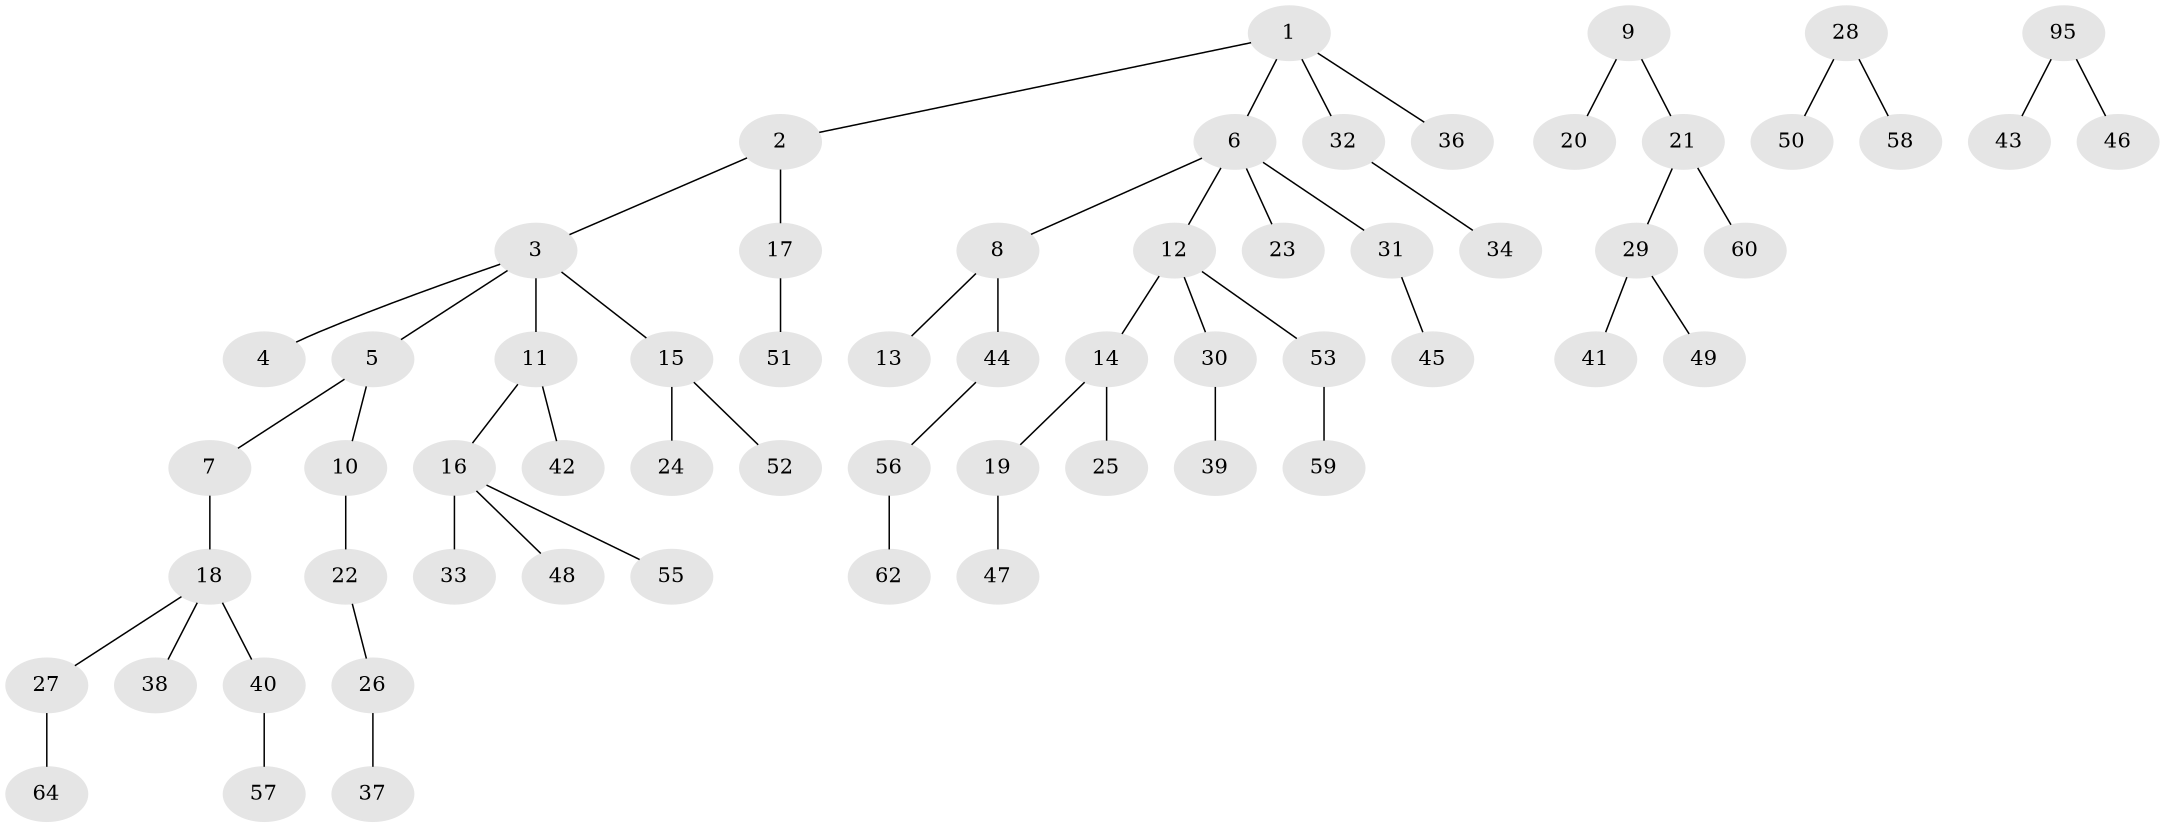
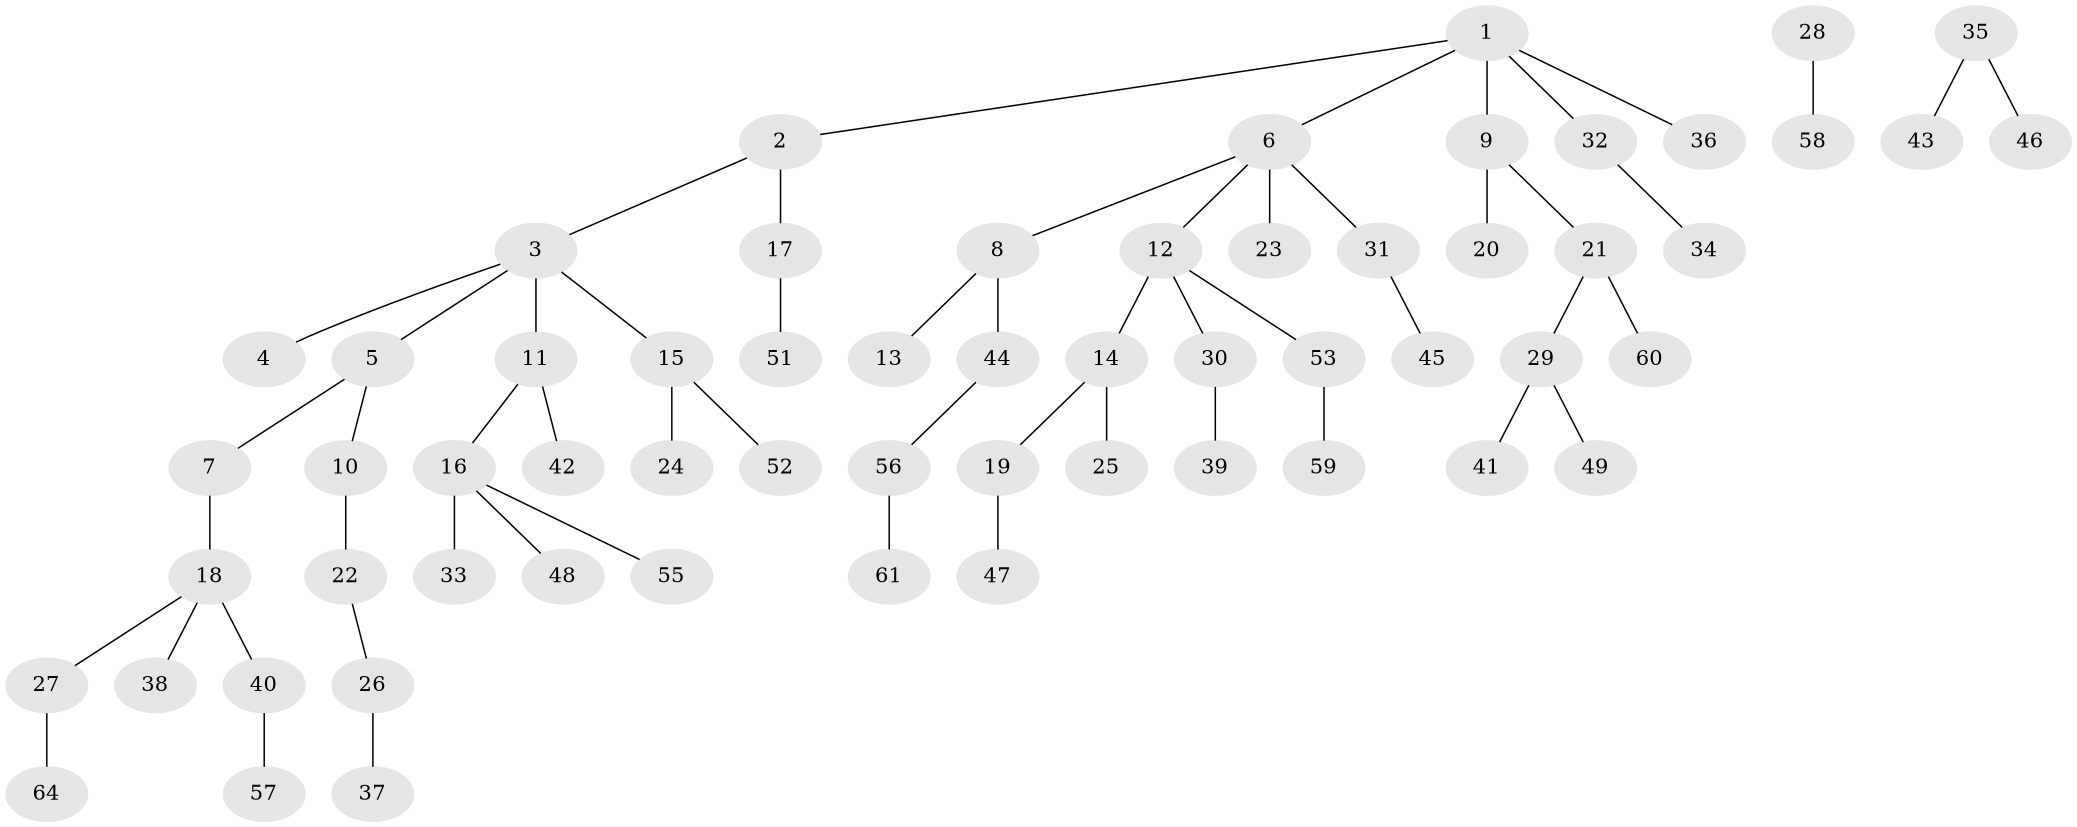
(2064, 33) -> (1976, 33)
none -> (1487, 88)
(1792, 142) -> none
(889, 577) -> (889, 577)
